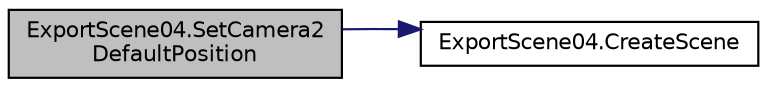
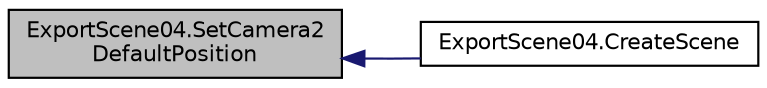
(371, 29) -> (393, 59)
